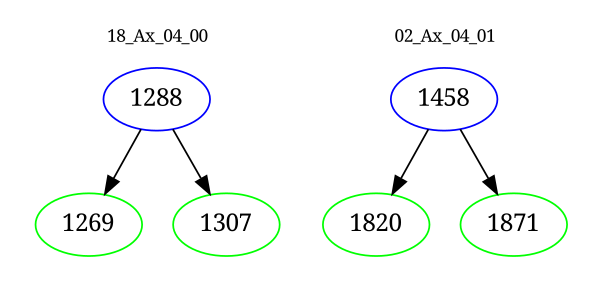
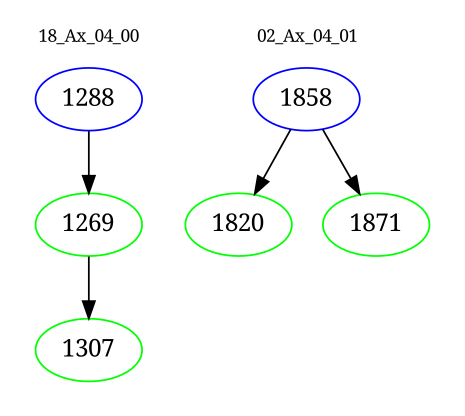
(444, 99) -> (307, 99)
(187, 154) -> (89, 279)
